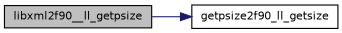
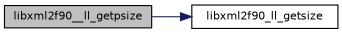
(265, 17) -> (265, 17)
